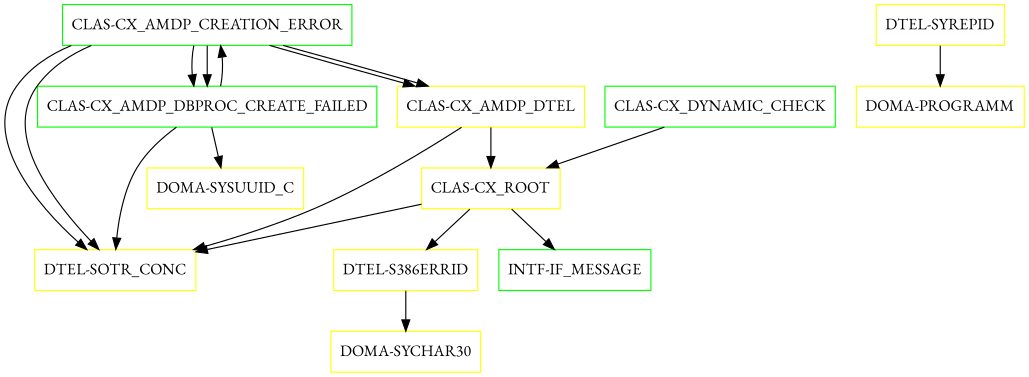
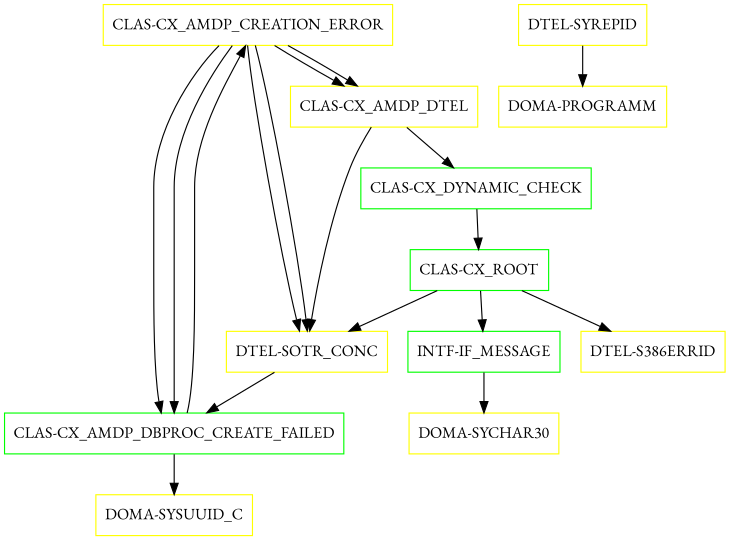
(207, 25) -> (248, 25)
(491, 142) -> (426, 144)
(133, 175) -> (246, 390)
(491, 188) -> (479, 270)
(406, 305) -> (484, 387)
